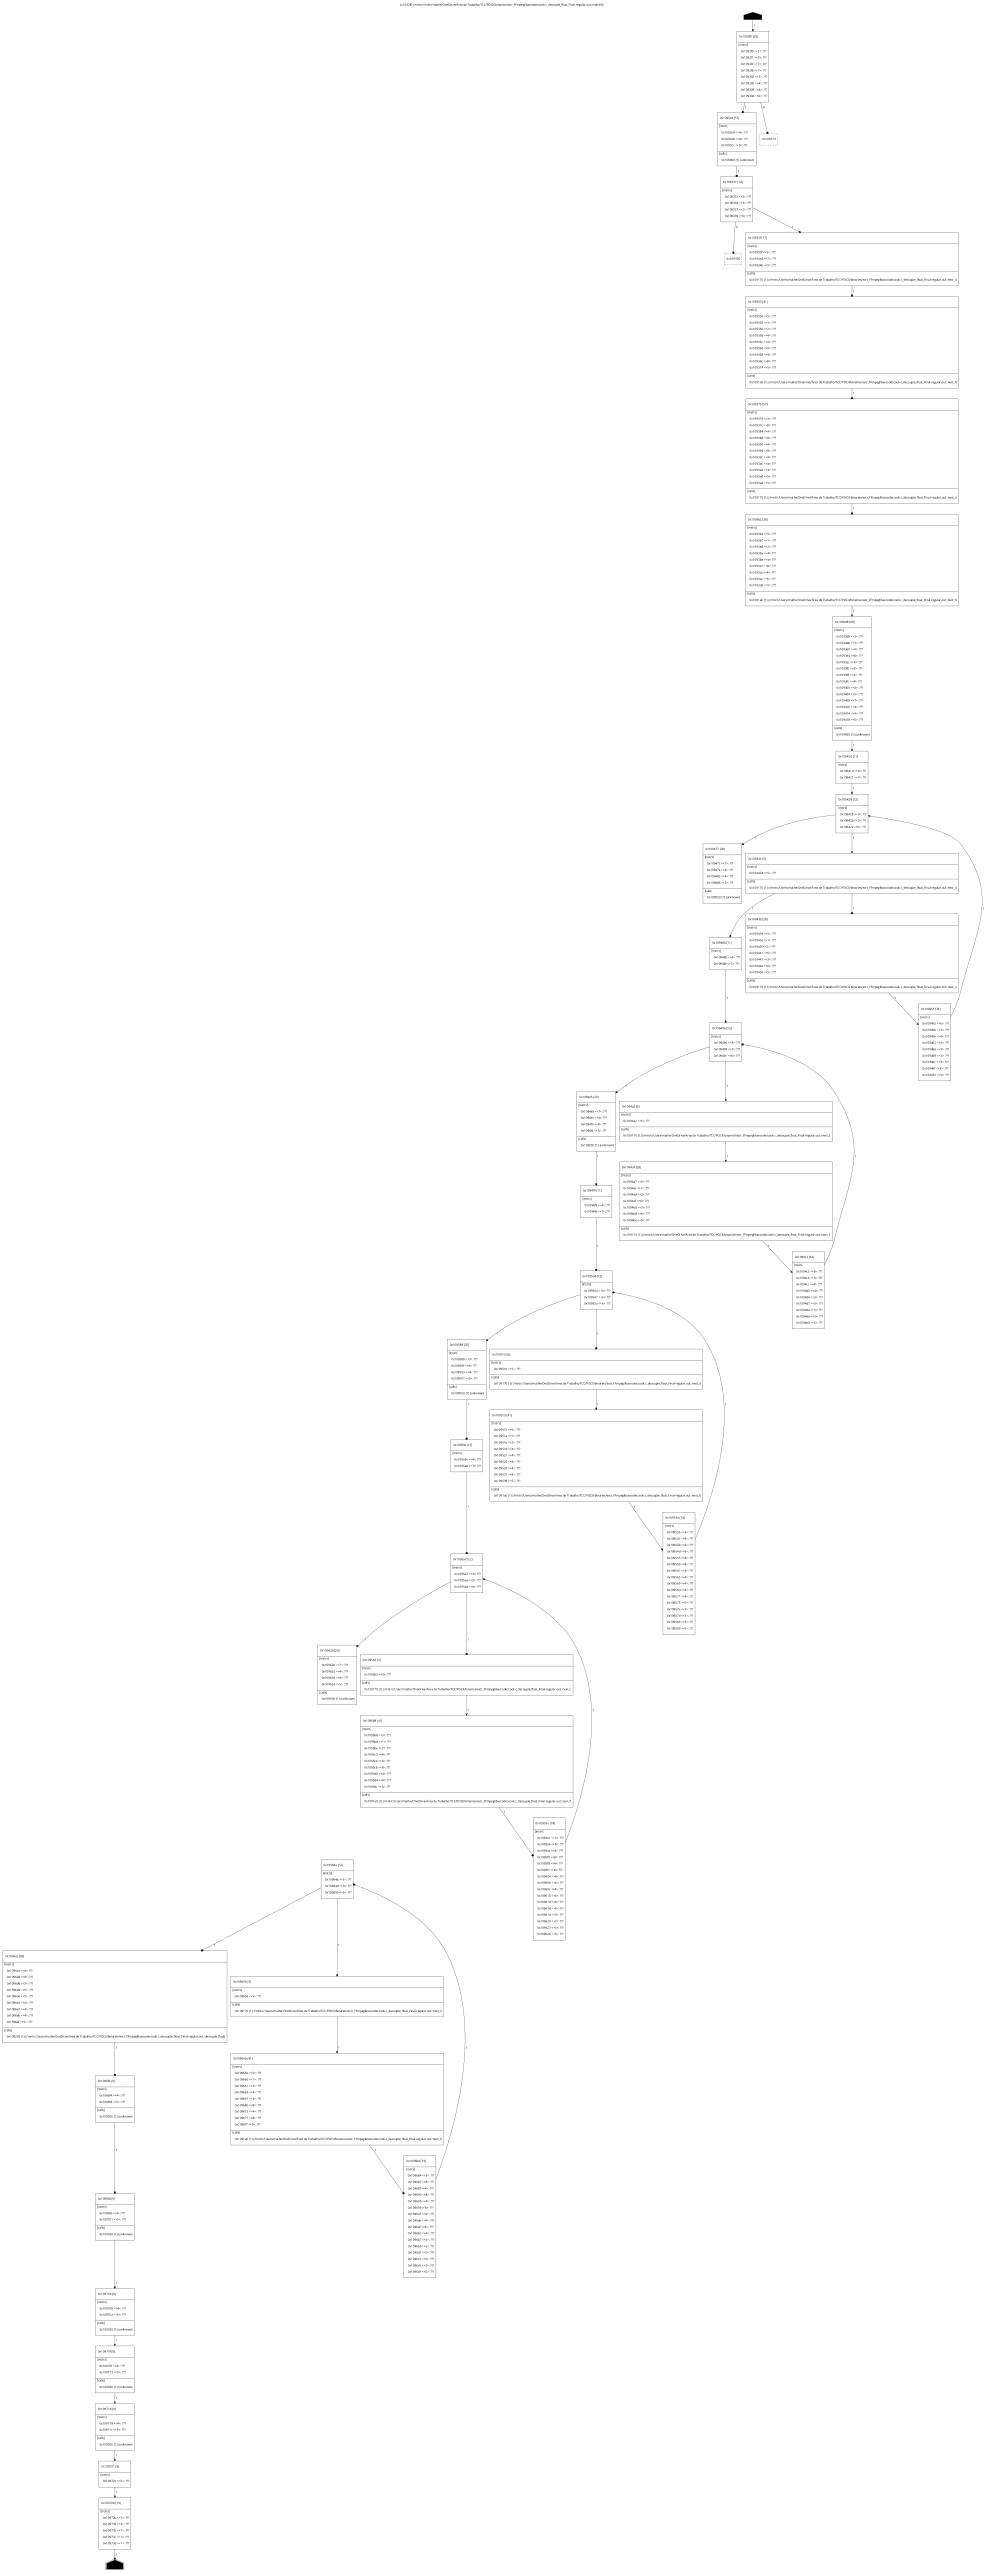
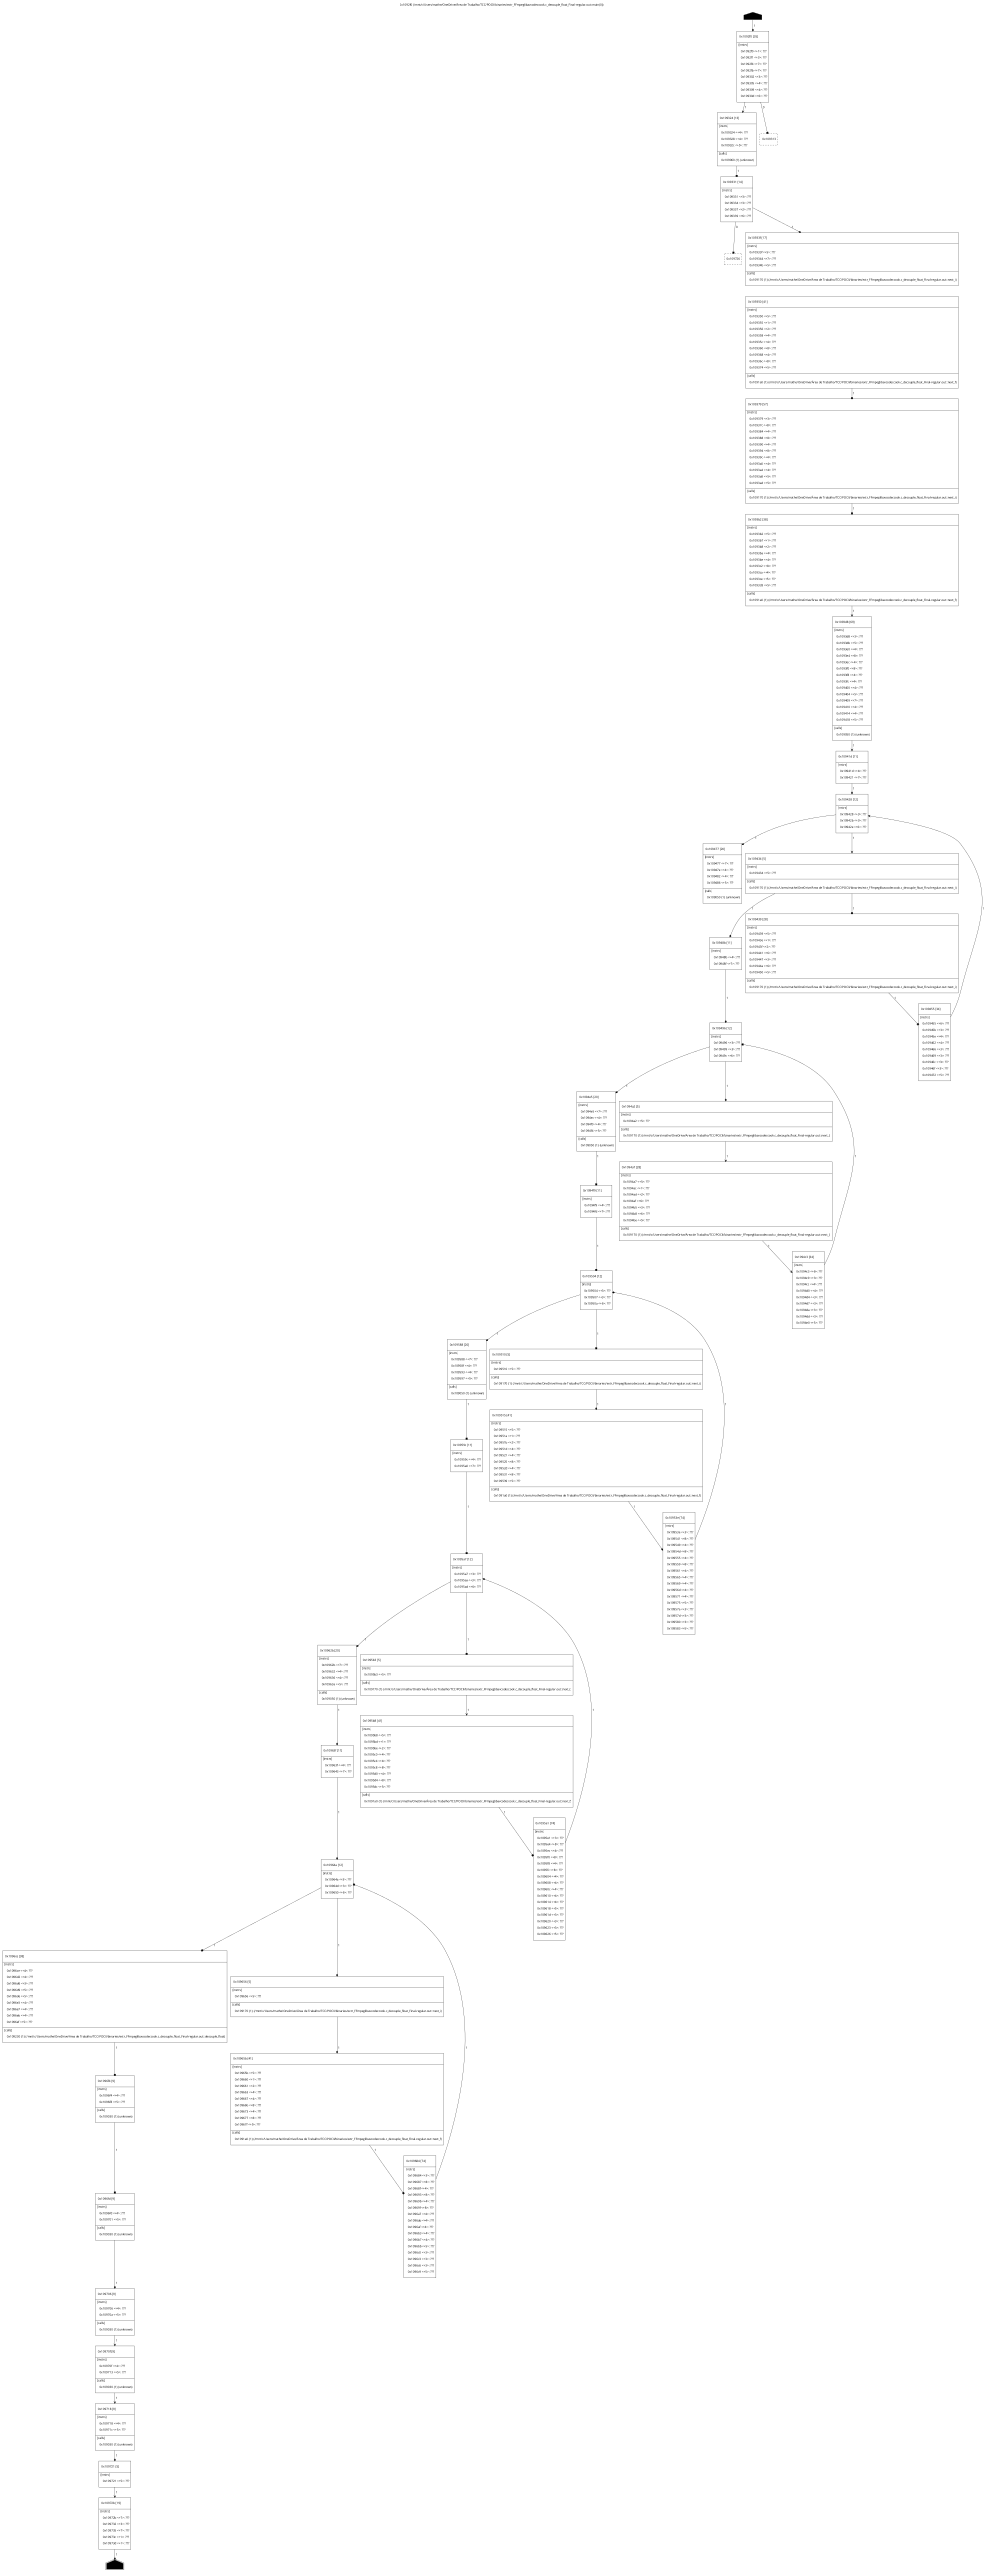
(744, 106) -> (744, 106)
(852, 290) -> none
(903, 1008) -> (903, 1008)
none -> (337, 1761)
